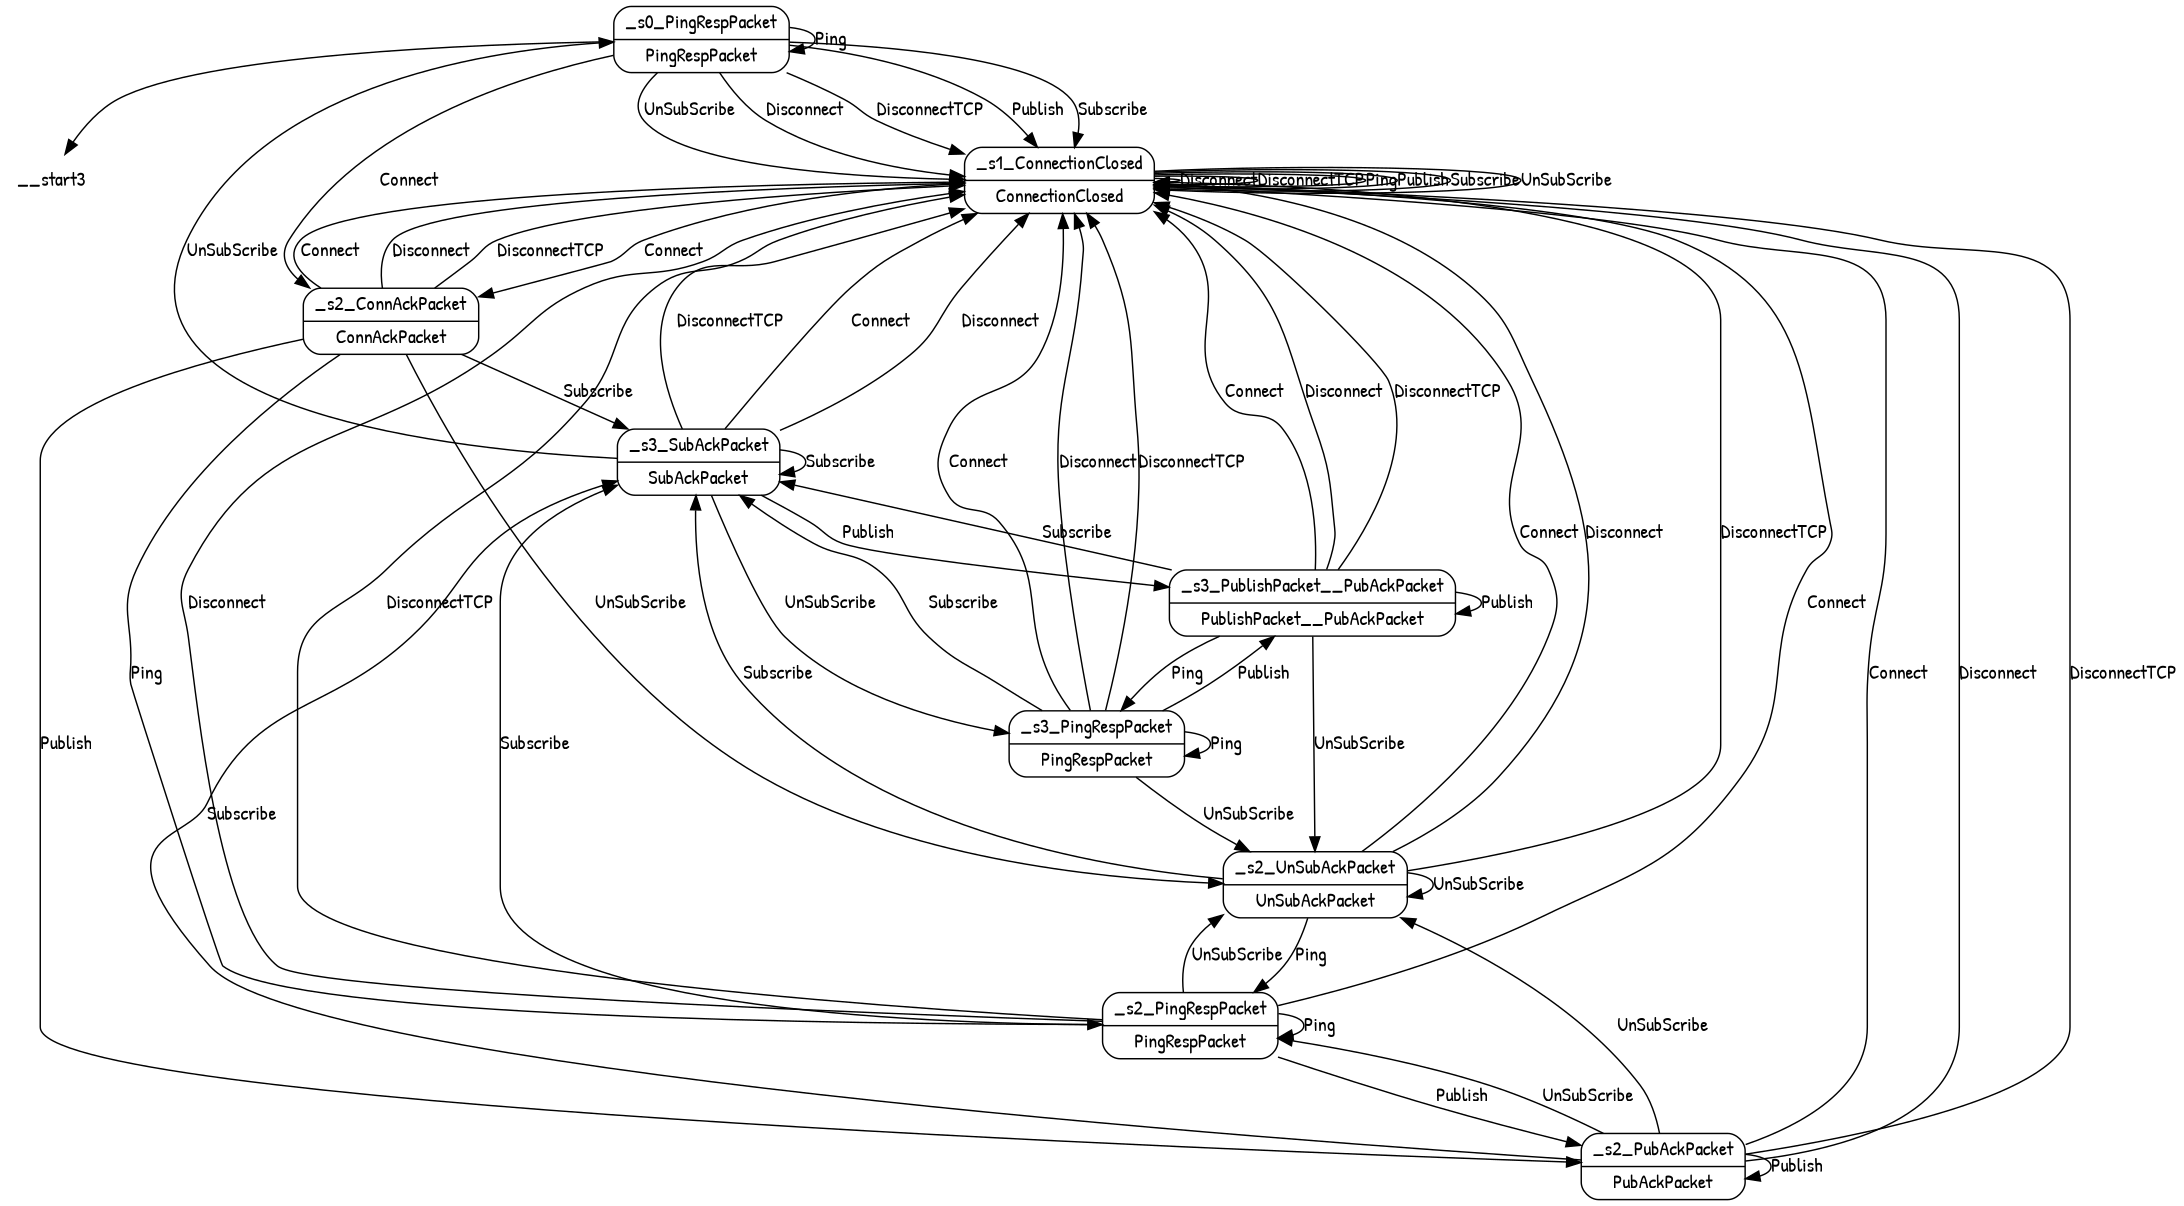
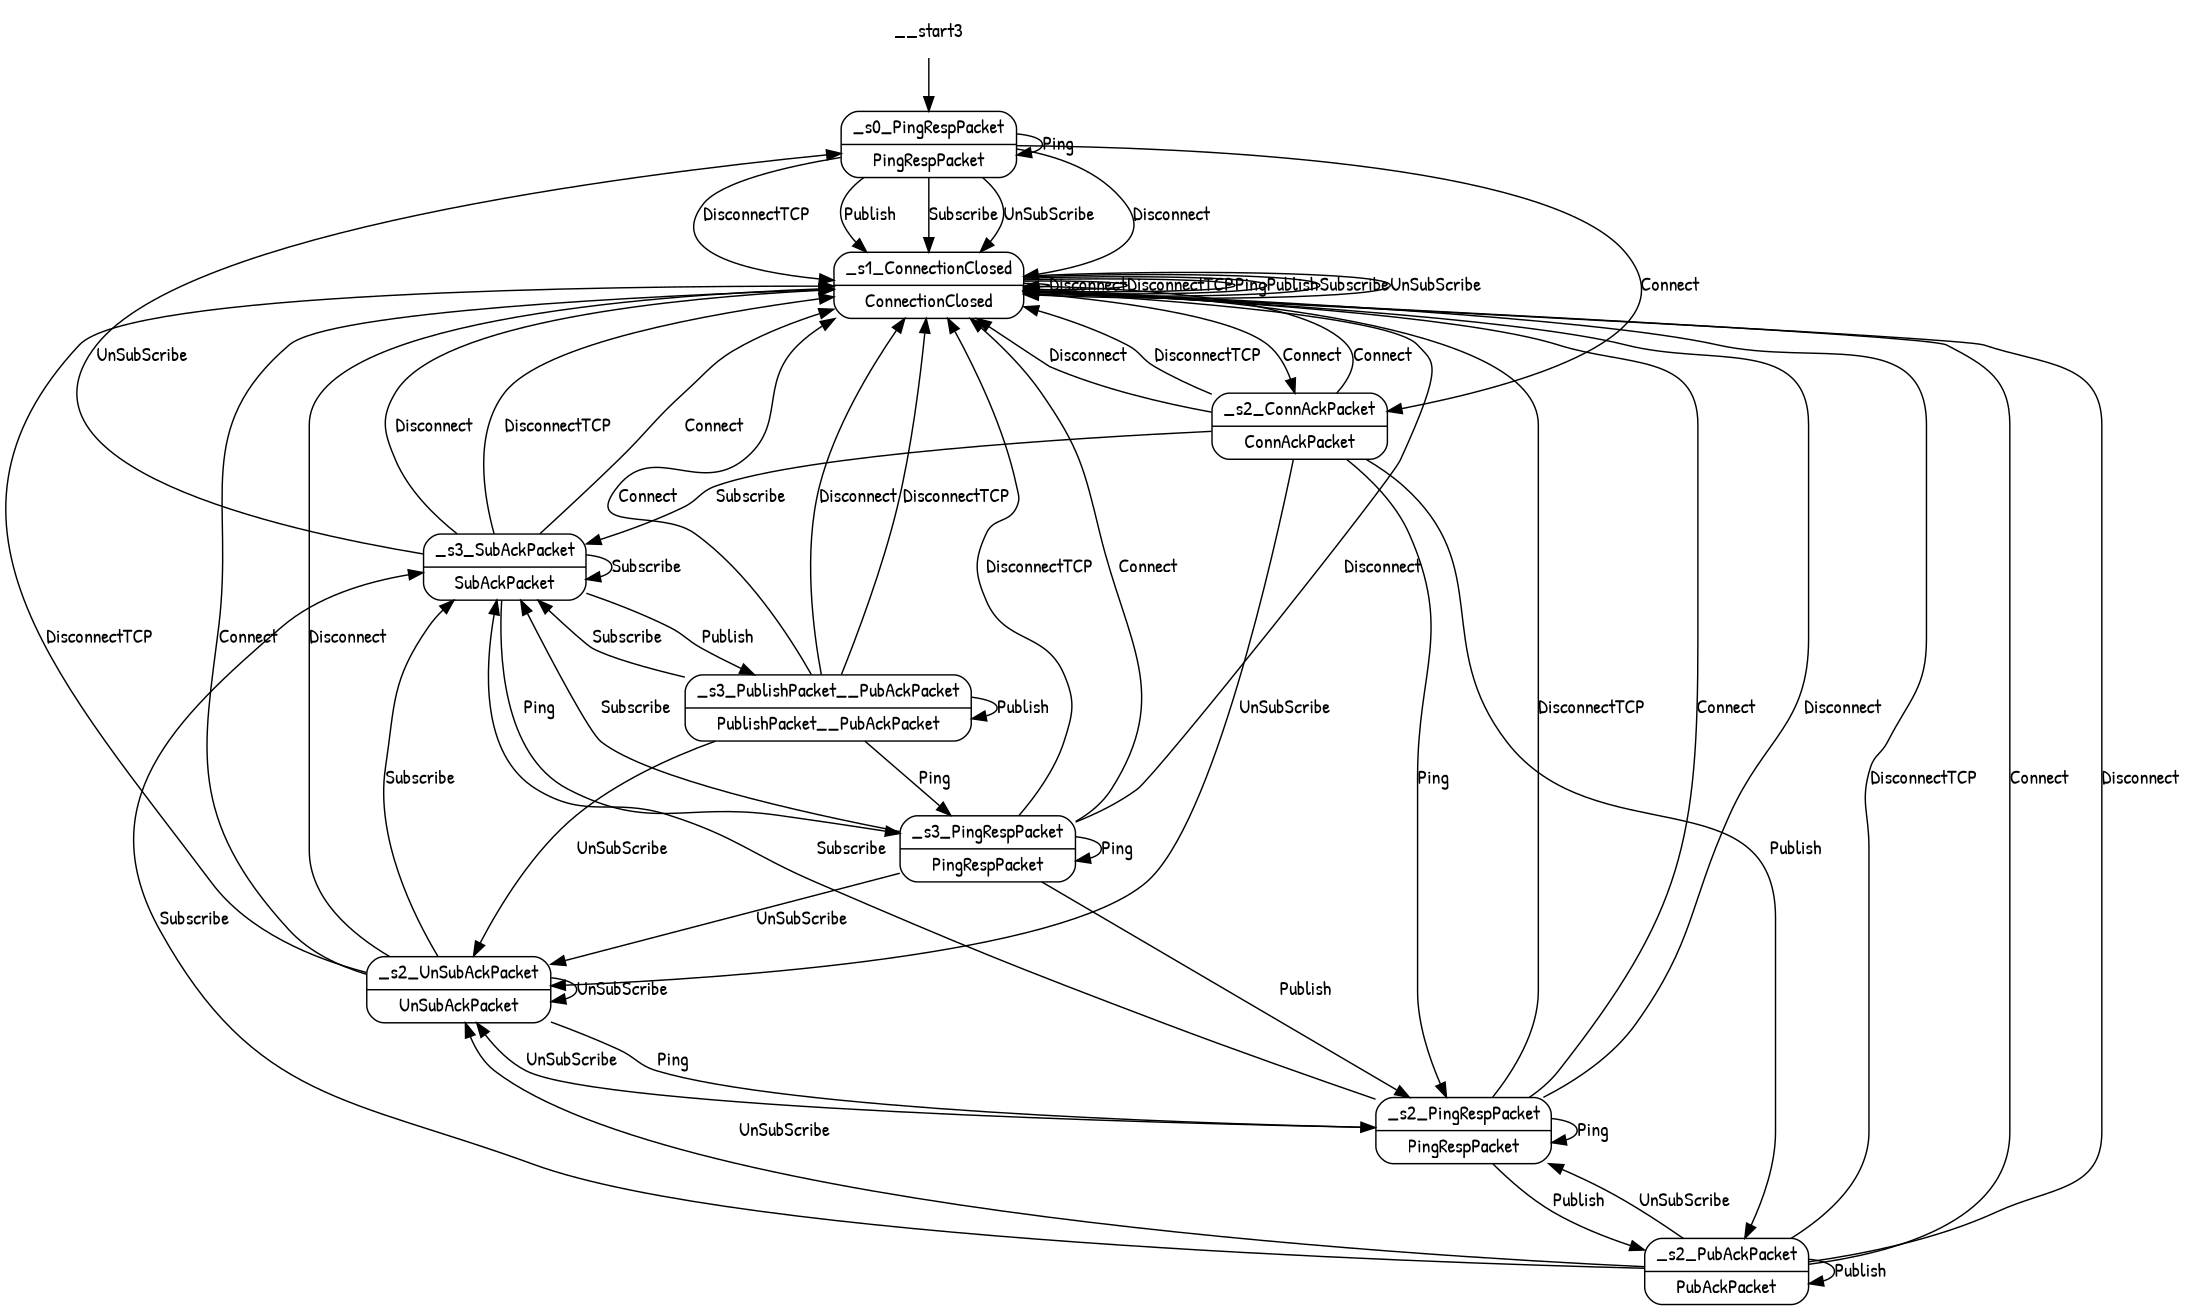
(332, 56) -> (929, 77)
(831, 603) -> (539, 708)
(1214, 681) -> (1219, 986)
